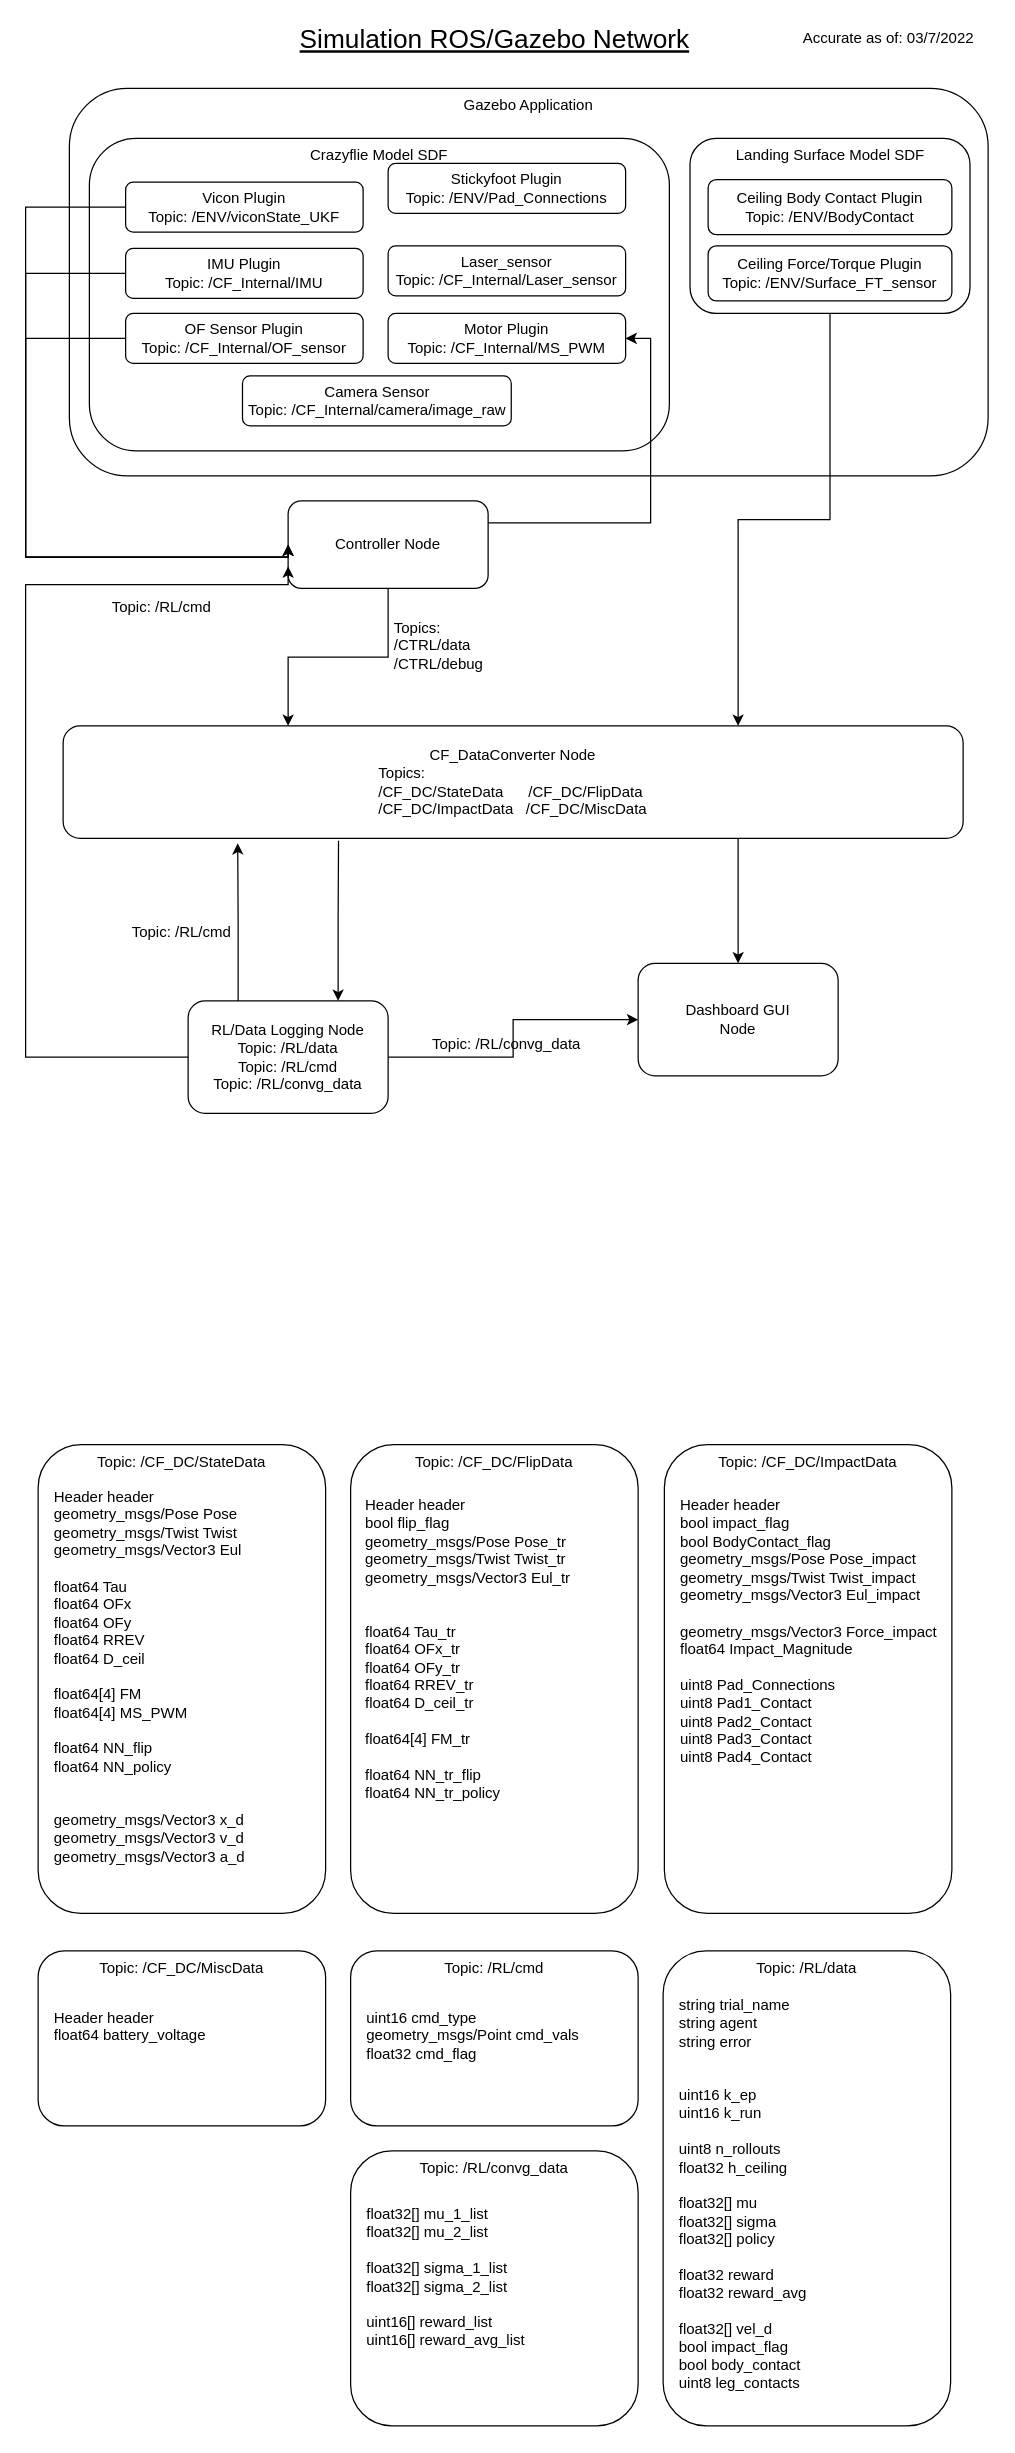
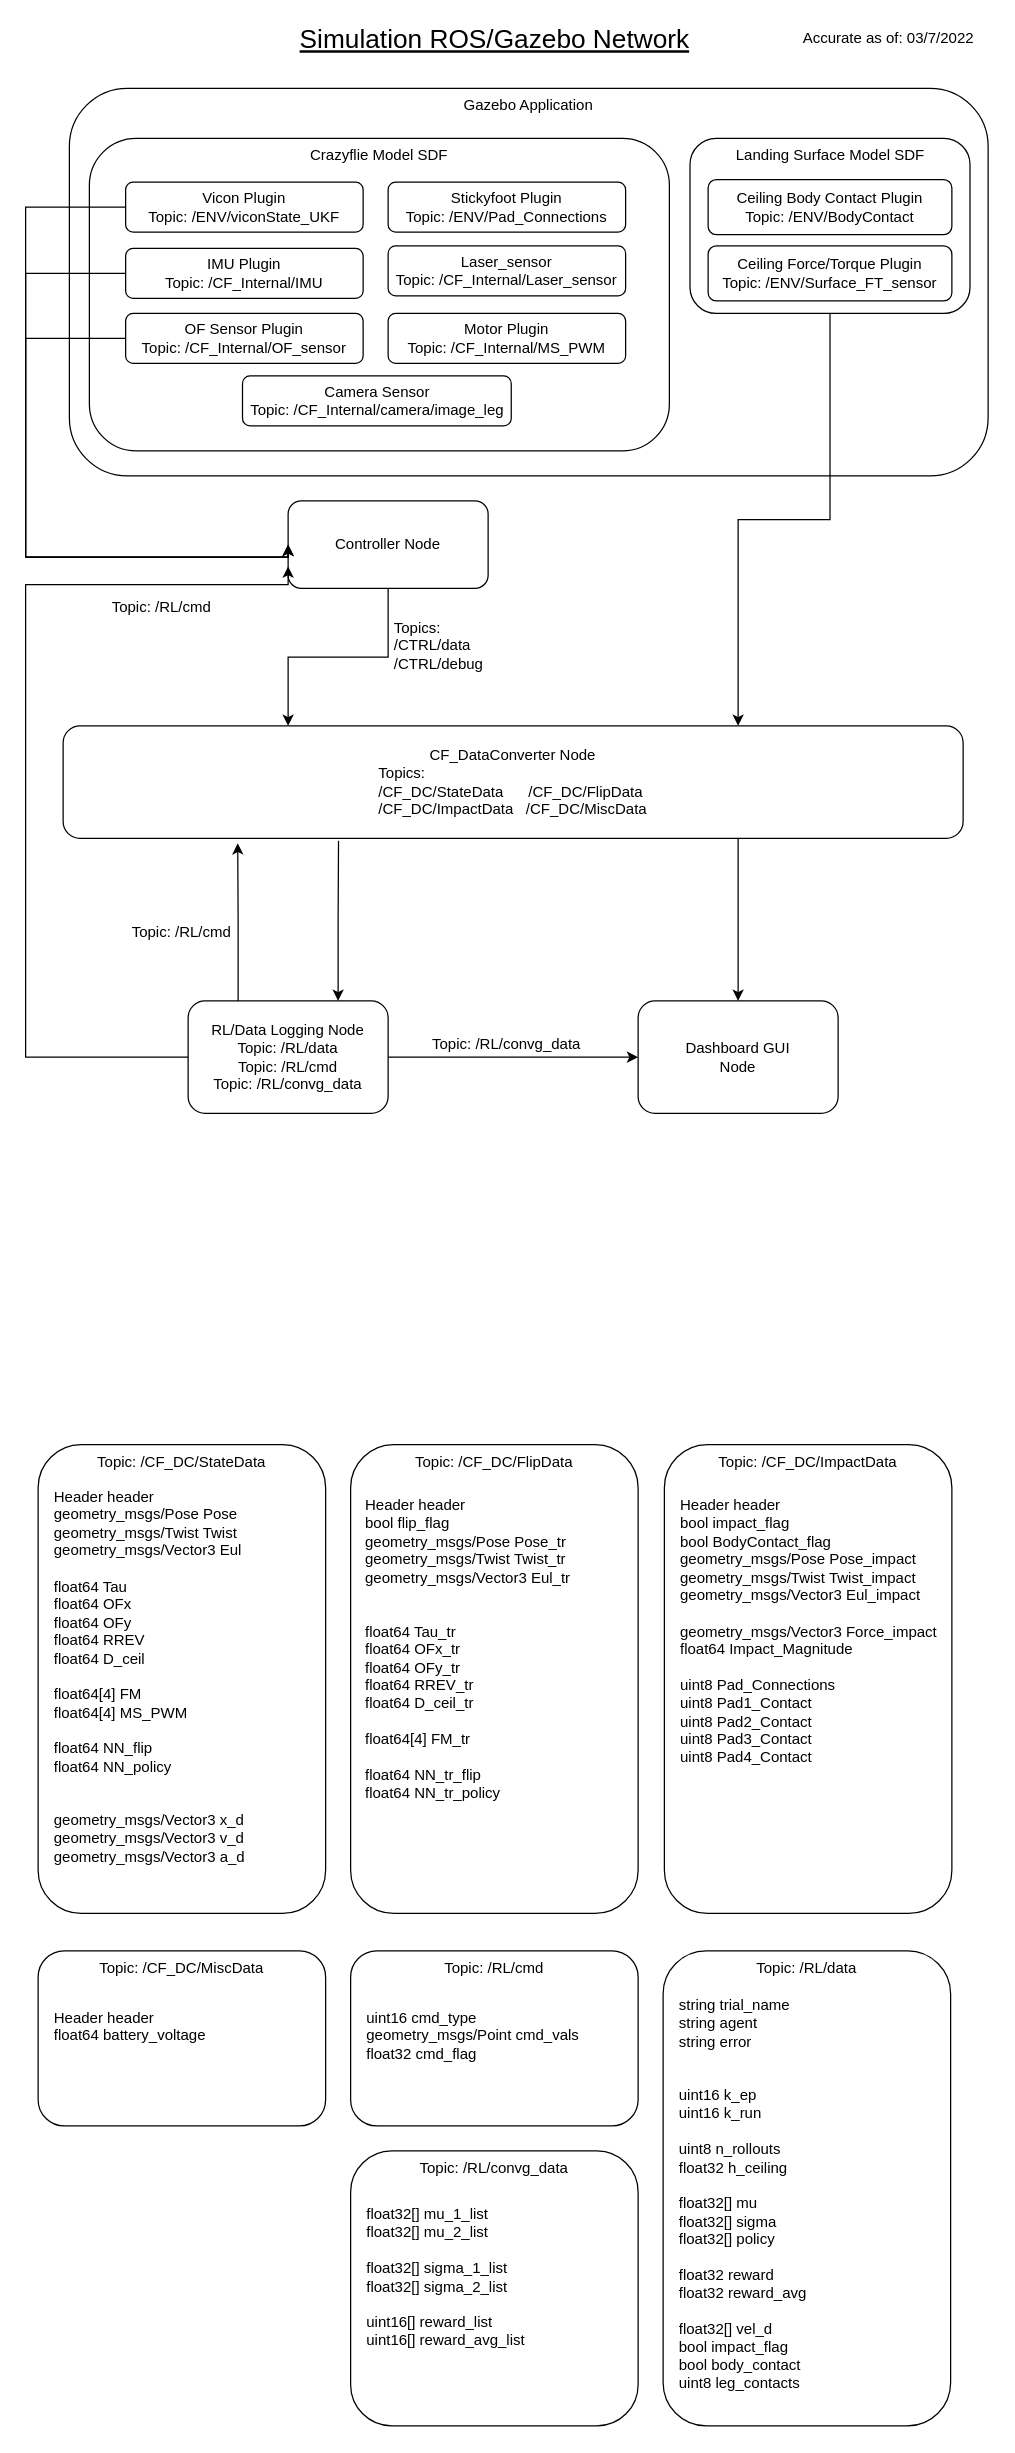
(507, 188) -> (507, 207)
(378, 401) -> (378, 401)
(651, 503) -> none
(738, 1019) -> (738, 1057)
